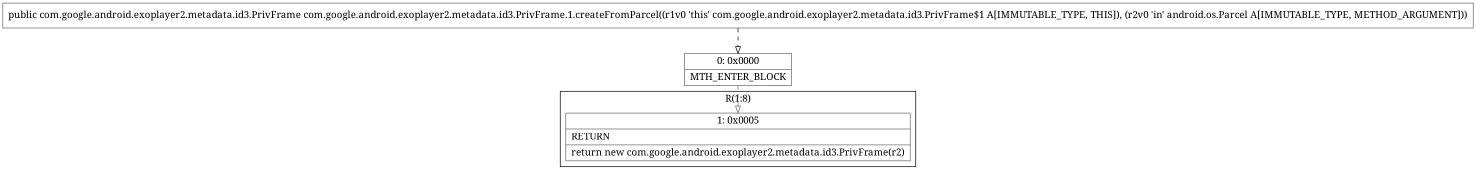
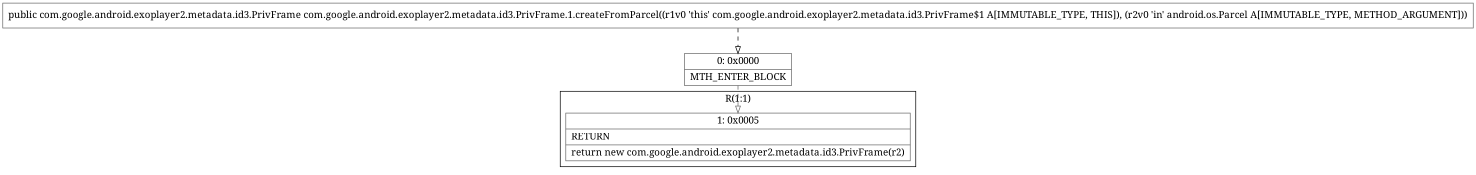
(738, 99) -> (738, 99)
